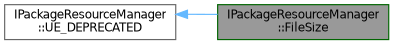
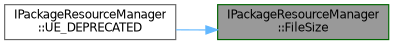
(203, 14) -> (191, 30)
